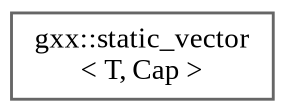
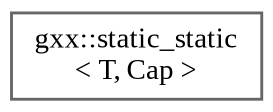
(142, 56) -> (137, 56)
